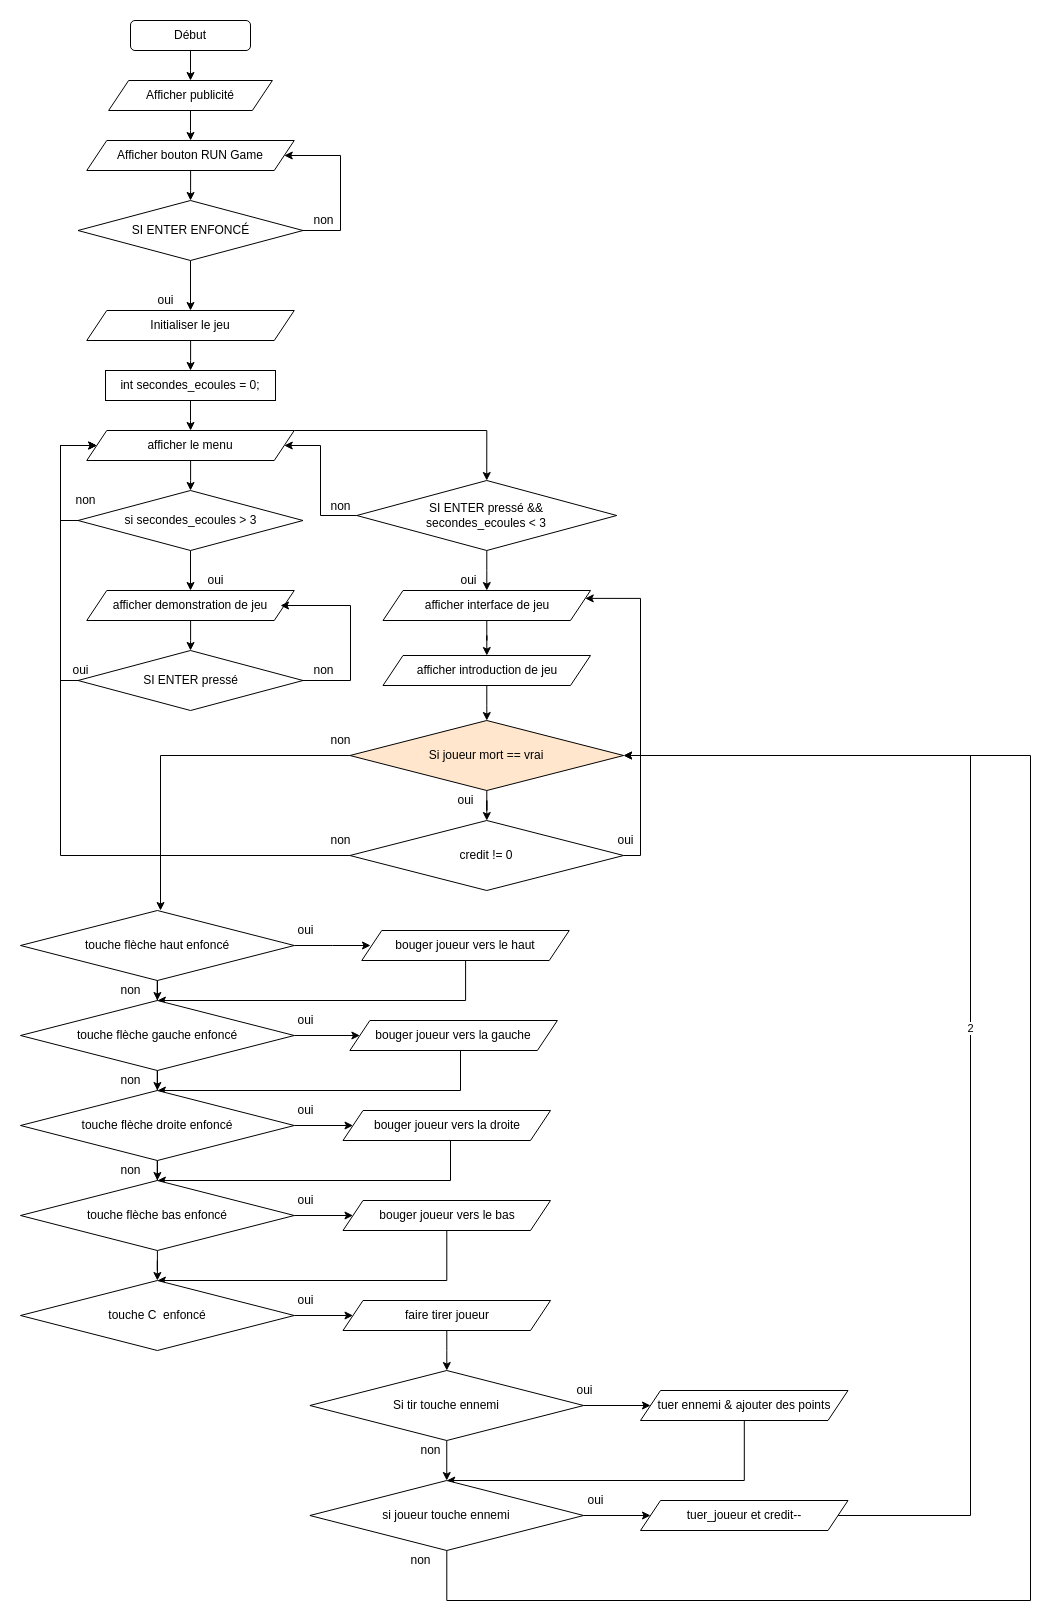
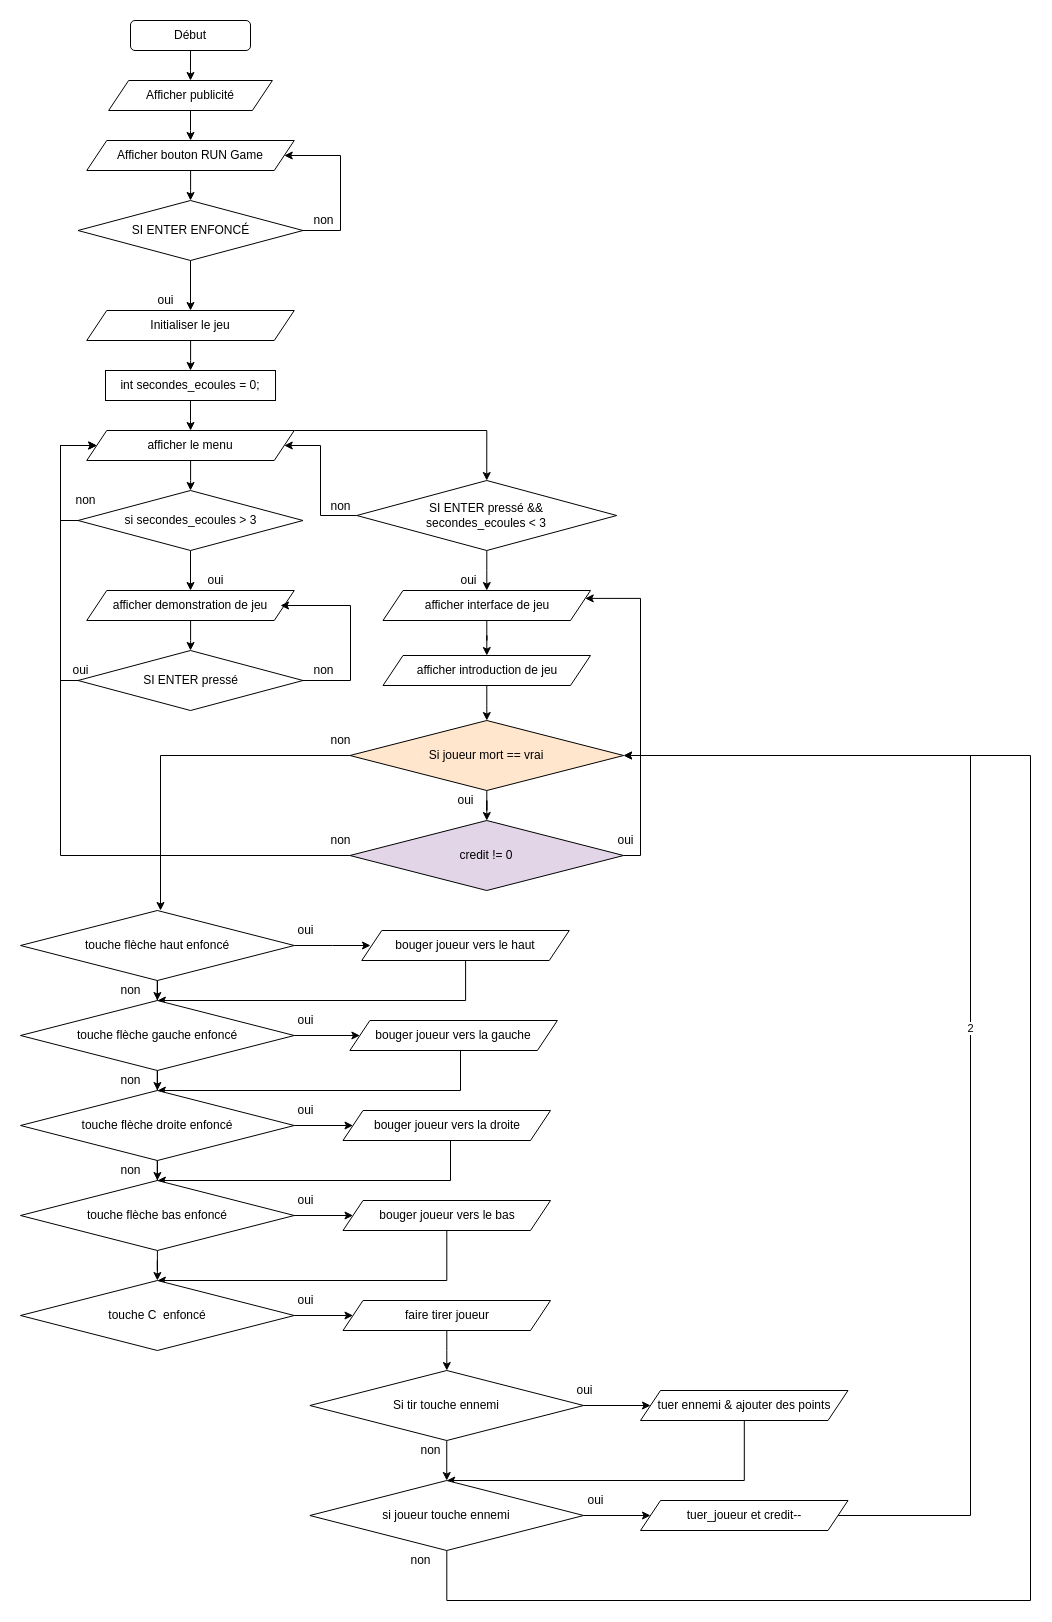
(487, 856) -> (487, 856)
